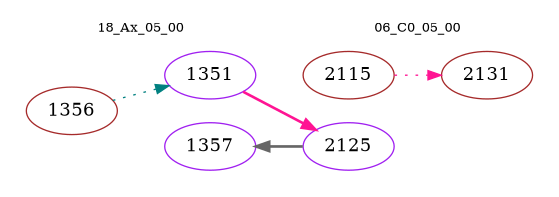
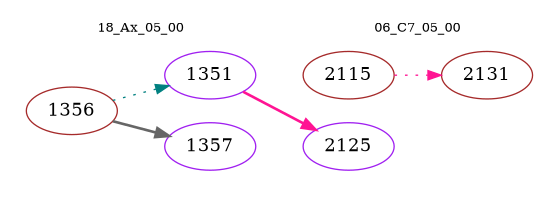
(418, 28) -> (418, 28)
(284, 146) -> (134, 127)
